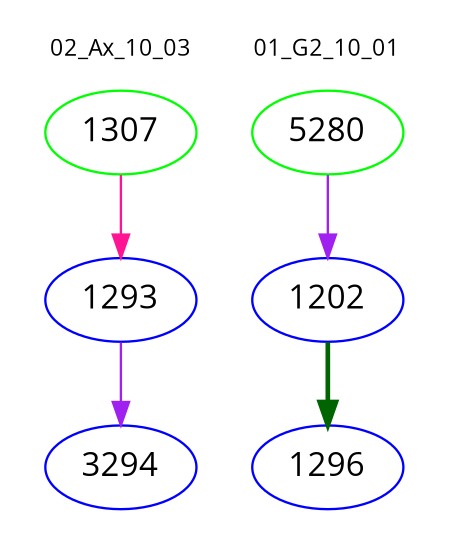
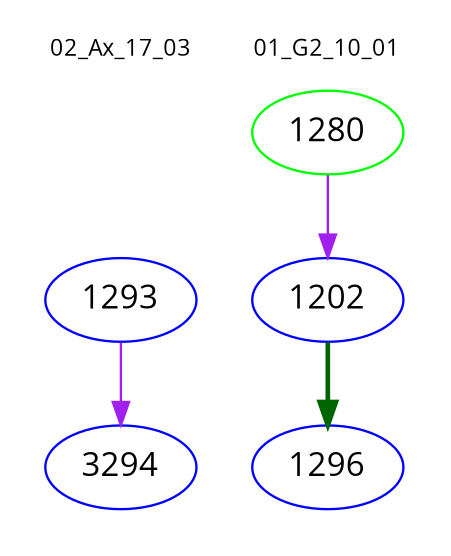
(121, 50) -> (121, 50)
(121, 133) -> none
(328, 133) -> (328, 133)
